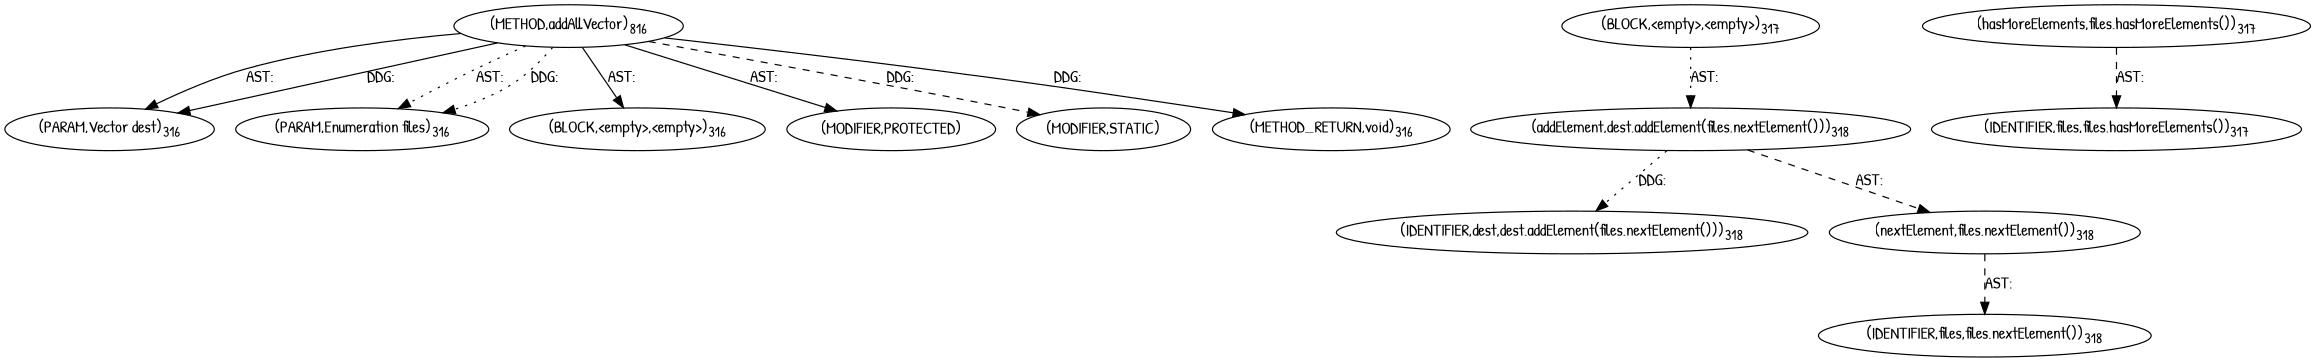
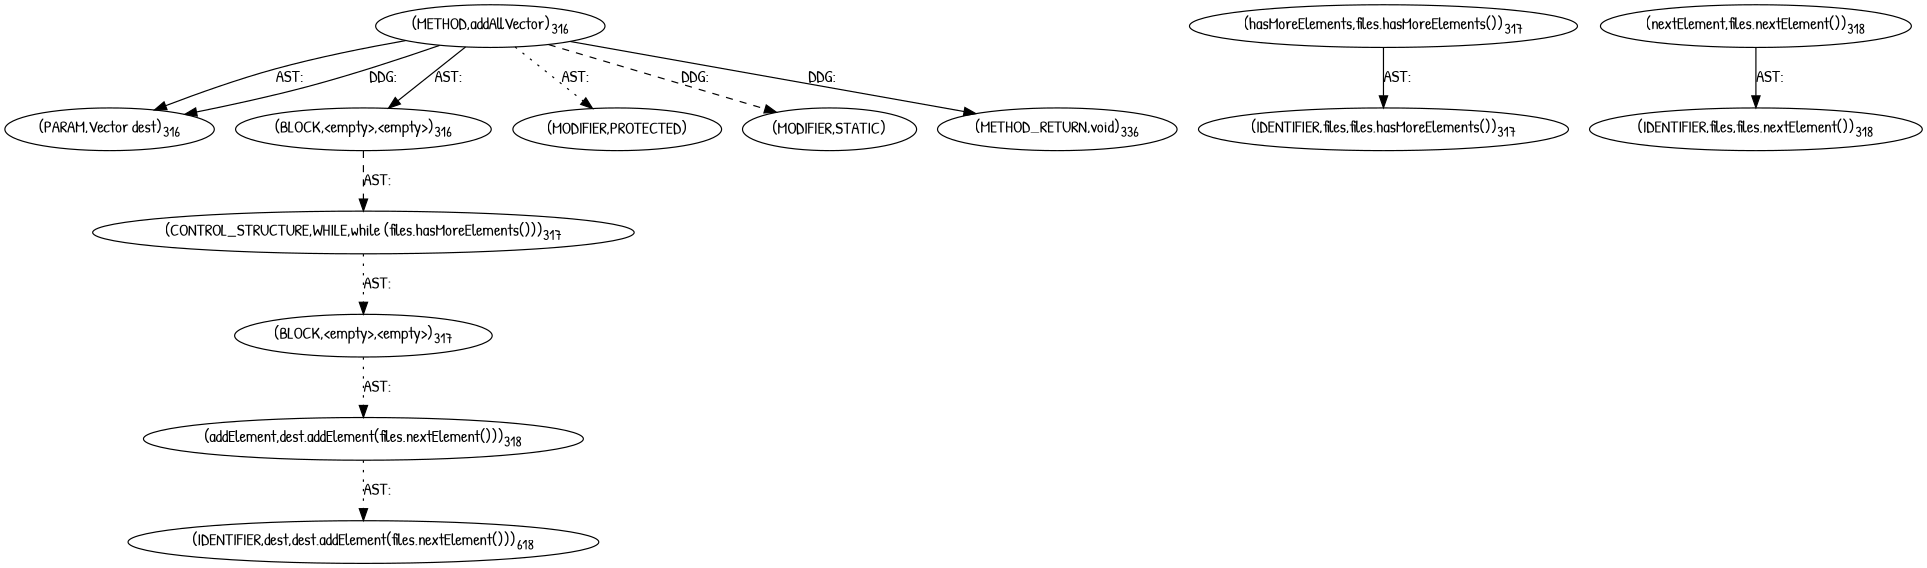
(639, 24) -> (560, 24)
(2116, 72) -> (1383, 72)
(725, 76) -> (549, 74)
(1404, 128) -> (1130, 128)
(362, 129) -> none
(1833, 179) -> none
(1655, 181) -> (379, 490)
(1735, 231) -> (526, 540)
none -> (363, 232)
(1985, 278) -> (1756, 72)
